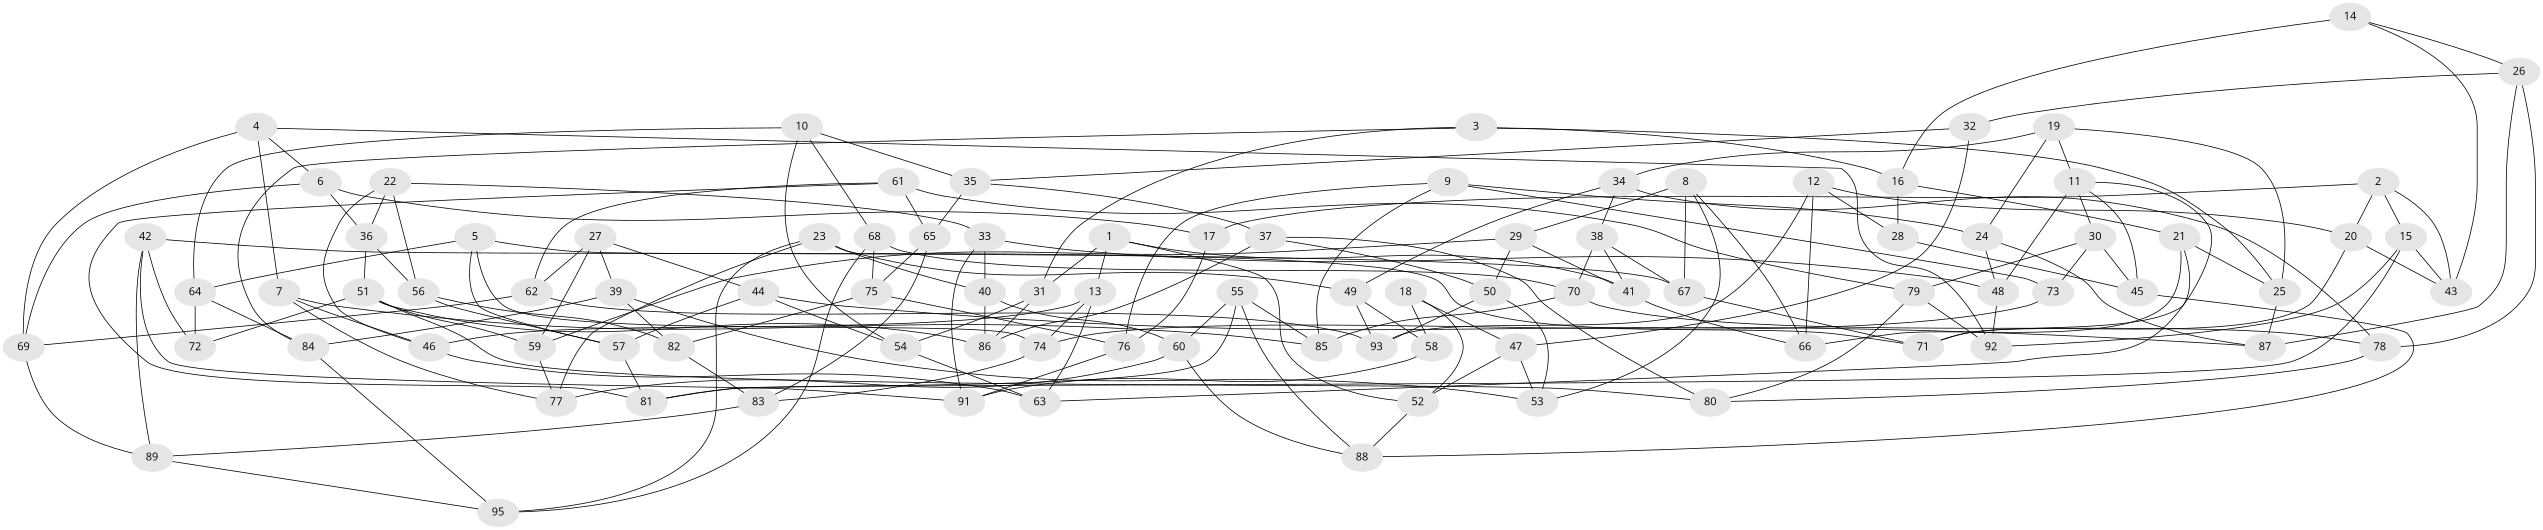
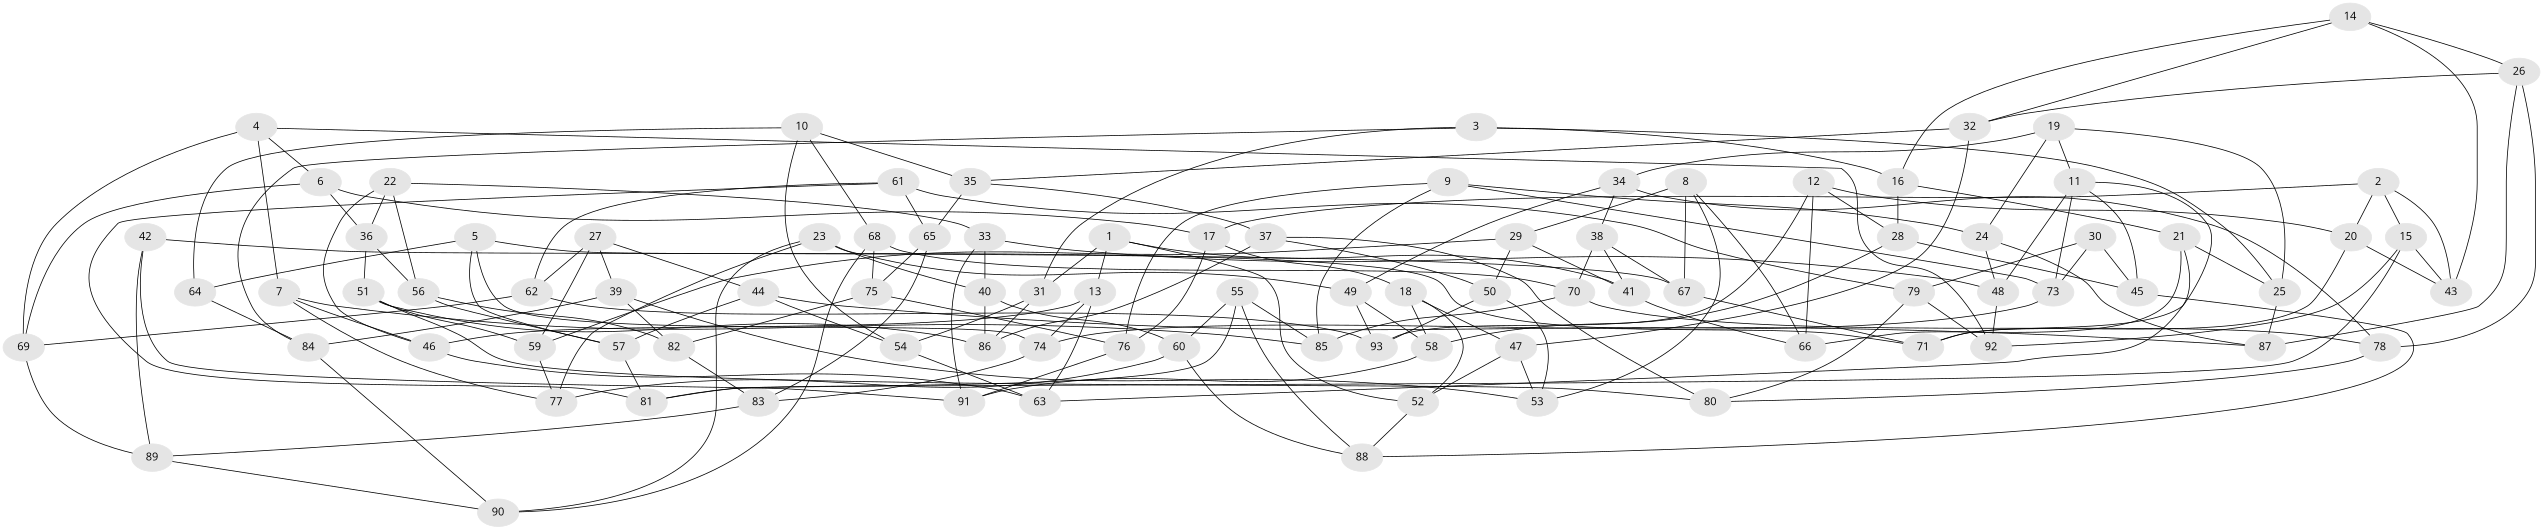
none -> (2160, 72)
(2083, 205) -> (2064, 237)
none -> (1308, 264)
none -> (1716, 311)
(195, 347) -> none
(498, 513) -> (498, 513)
